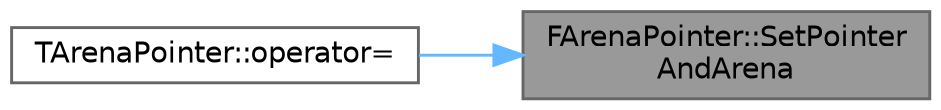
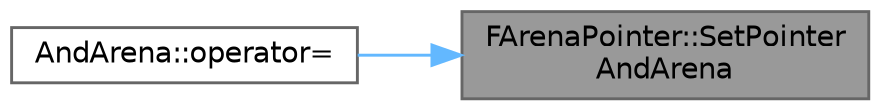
(215, 55) -> (185, 55)
